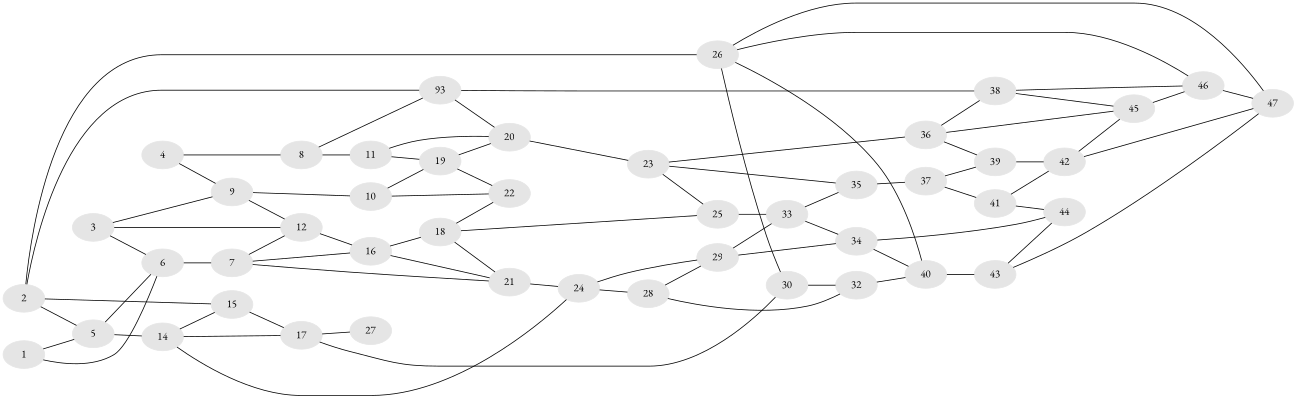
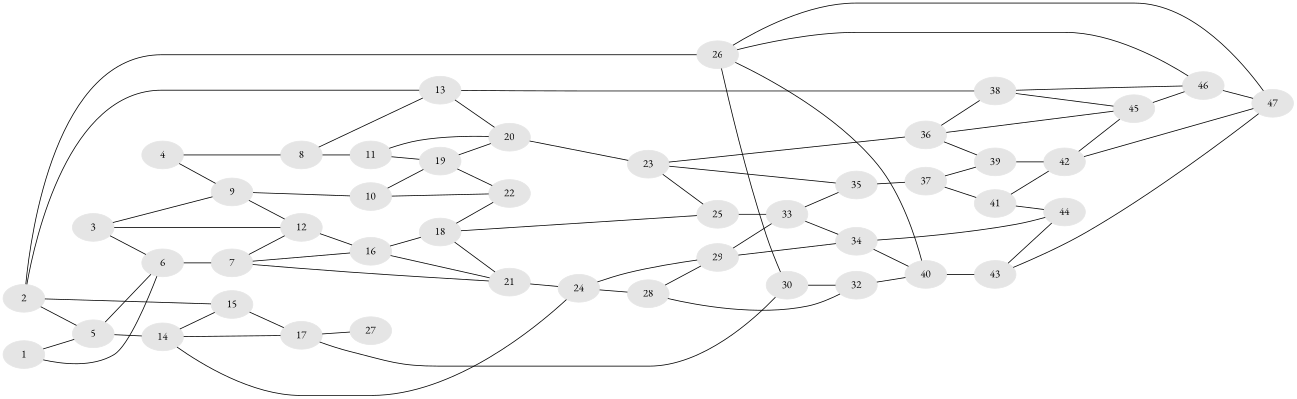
(440, 90) -> (440, 90)
